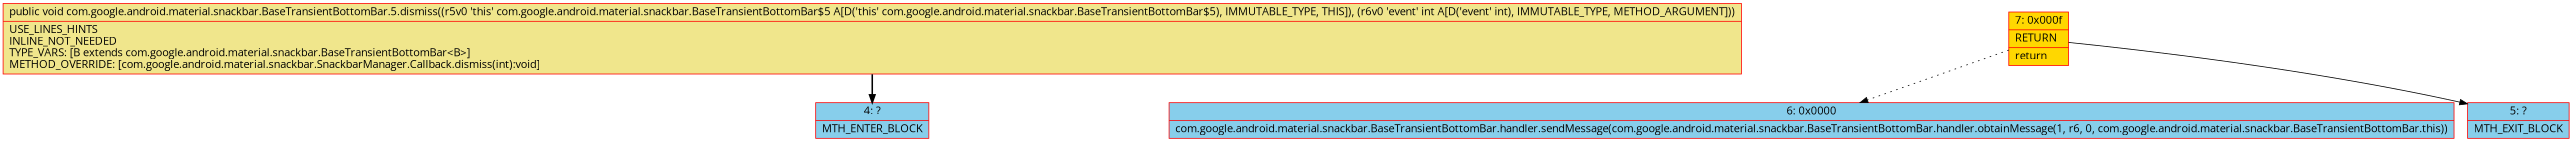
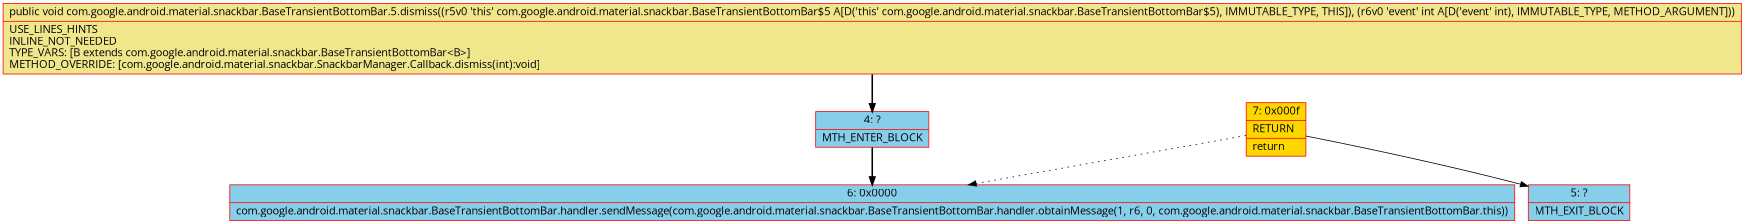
none -> (872, 162)
